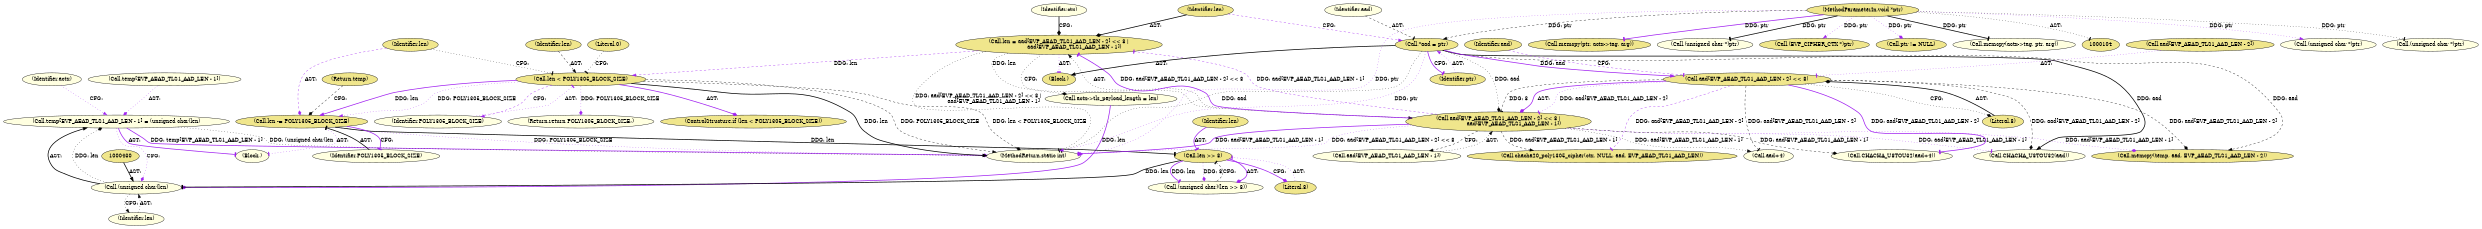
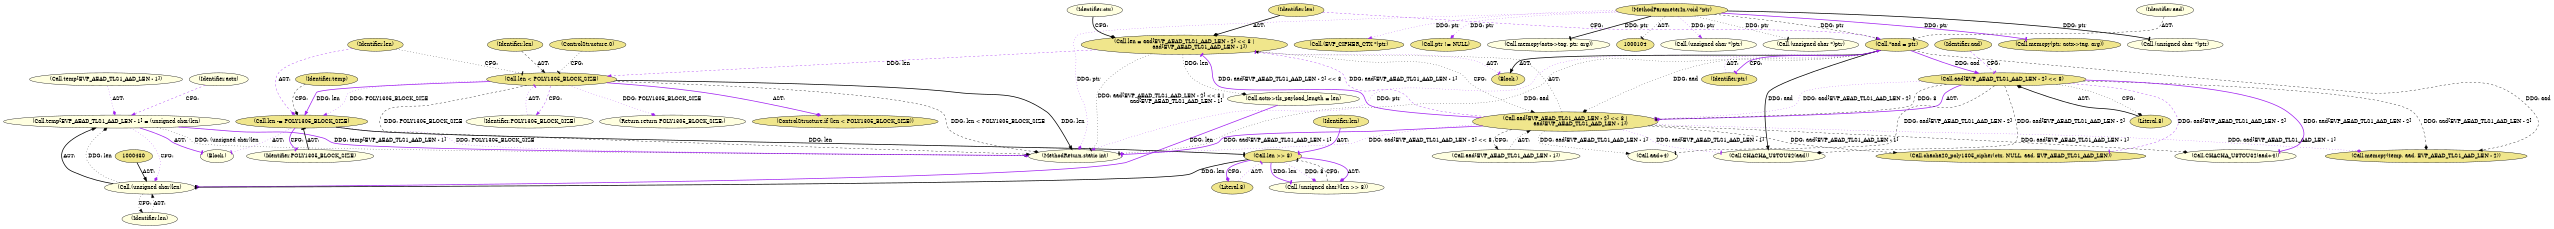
(608, 45) -> (588, 45)
(2200, 45) -> none
(350, 79) -> (327, 79)
(82, 99) -> (170, 99)
